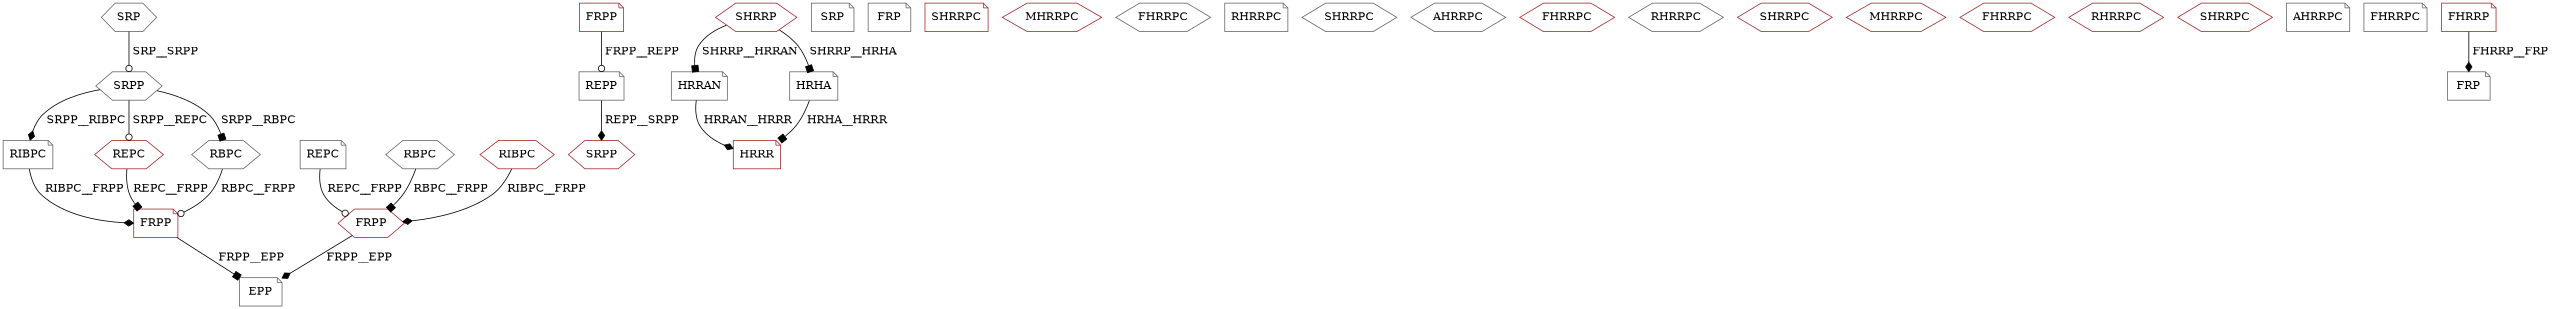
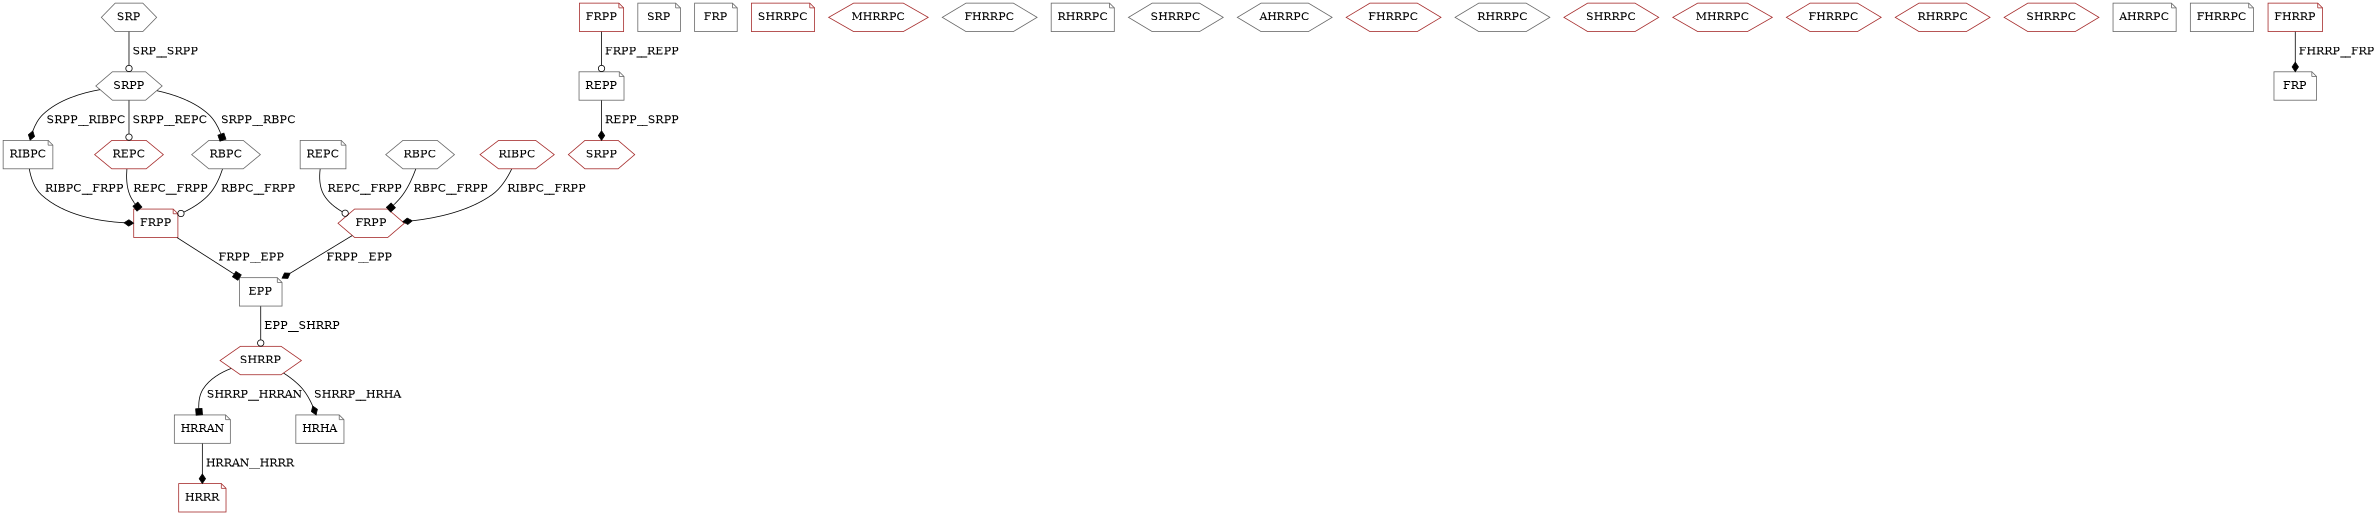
(797, 44) -> (301, 387)
(800, 120) -> none
none -> (261, 323)
